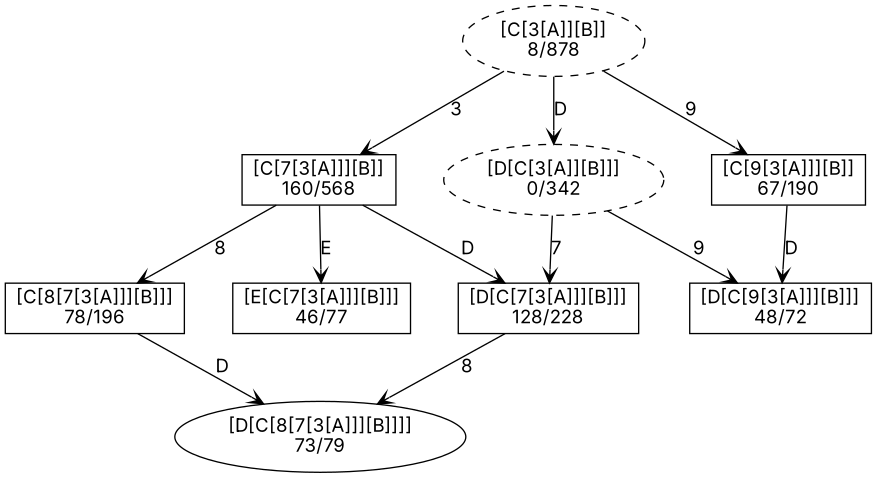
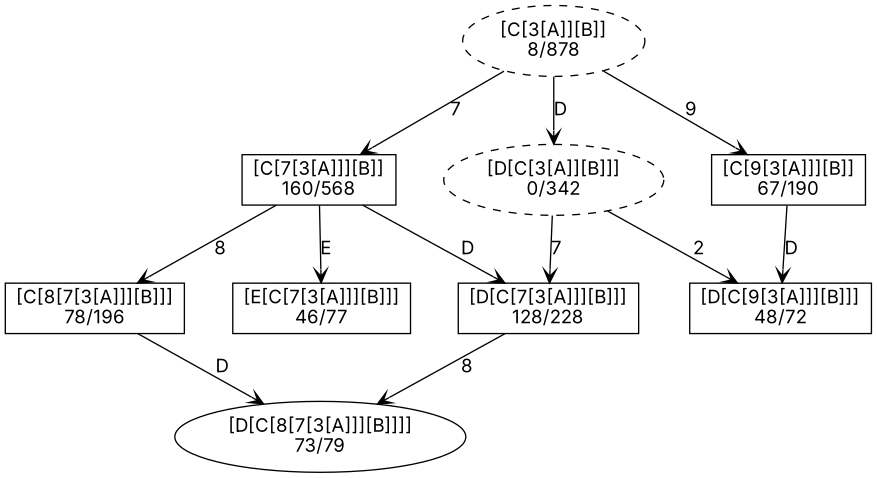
(459, 110) -> (459, 110)
(702, 249) -> (702, 249)
